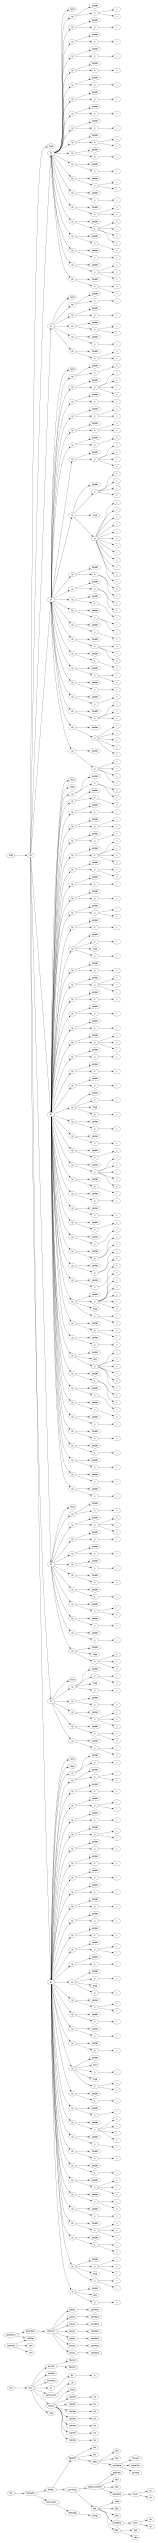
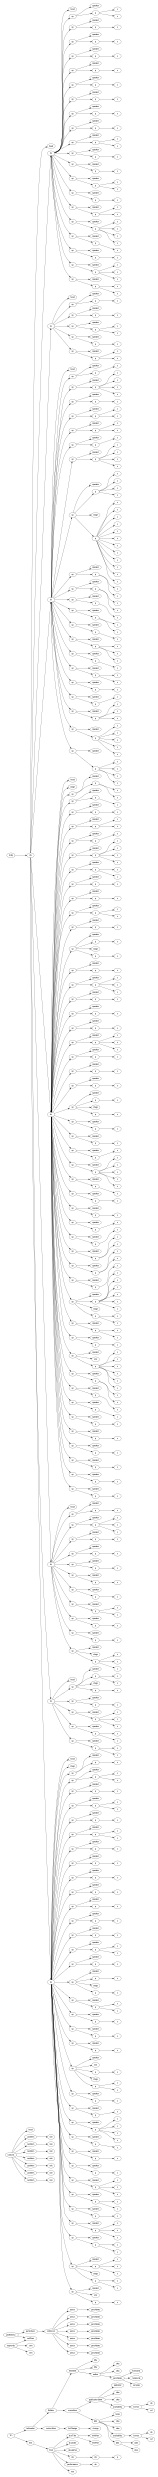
(40, 2397) -> none
none -> (20, 2439)
